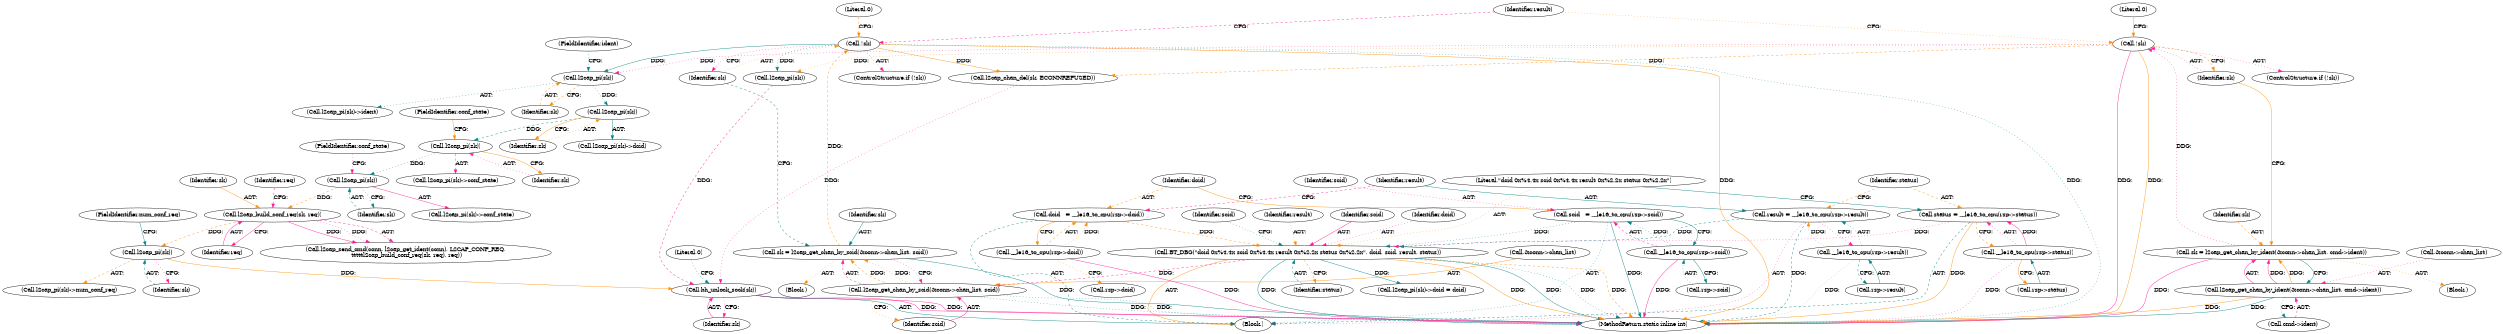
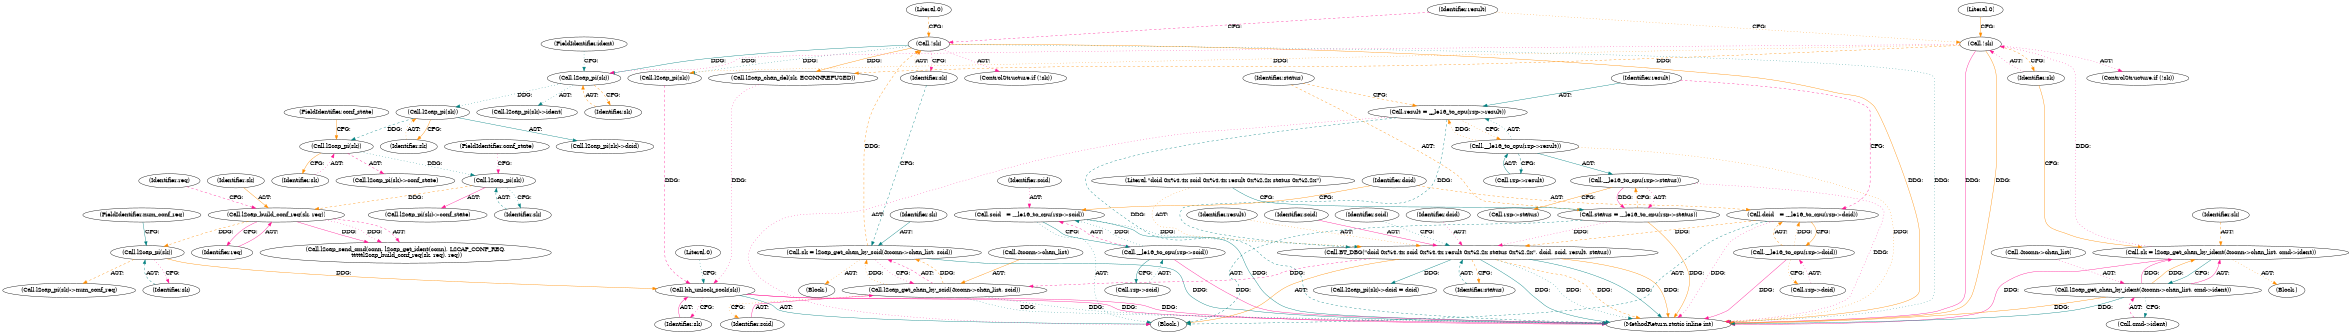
(1834, 233) -> (1478, 129)
none -> (1719, 259)
none -> (1807, 273)
(2037, 273) -> (1573, 163)
